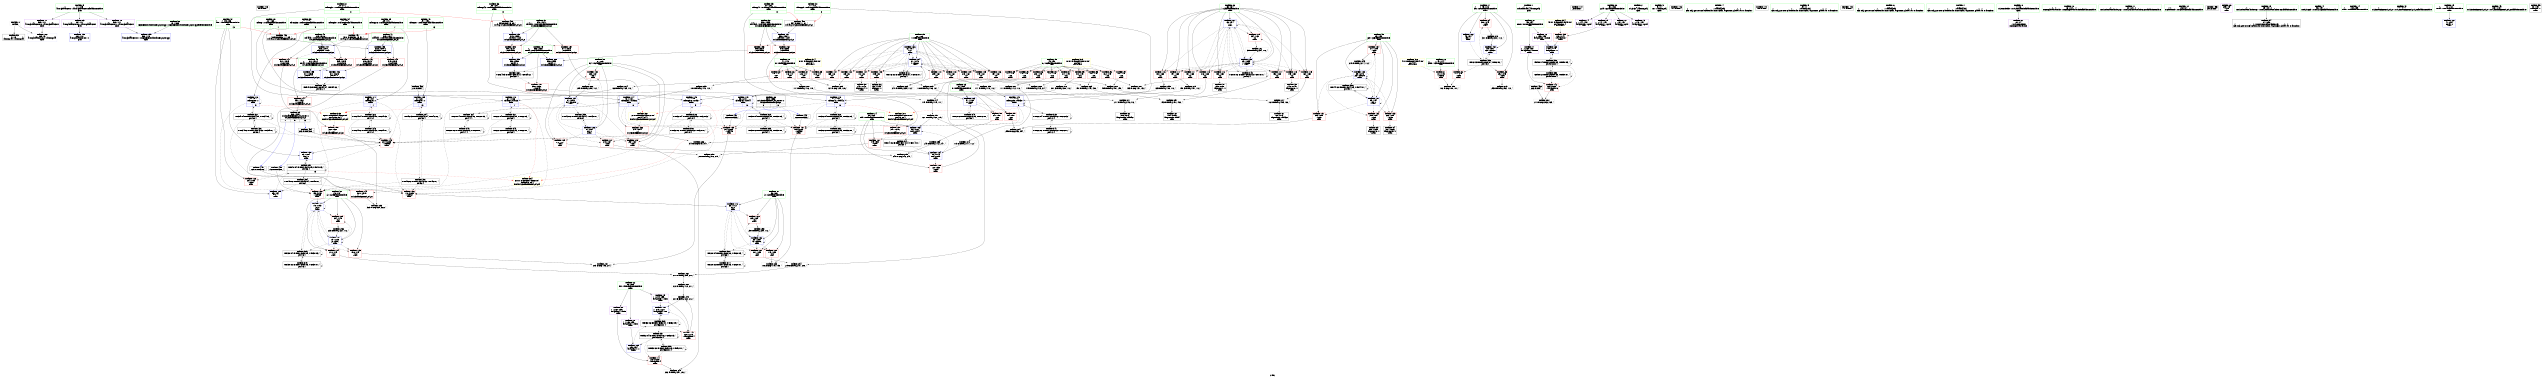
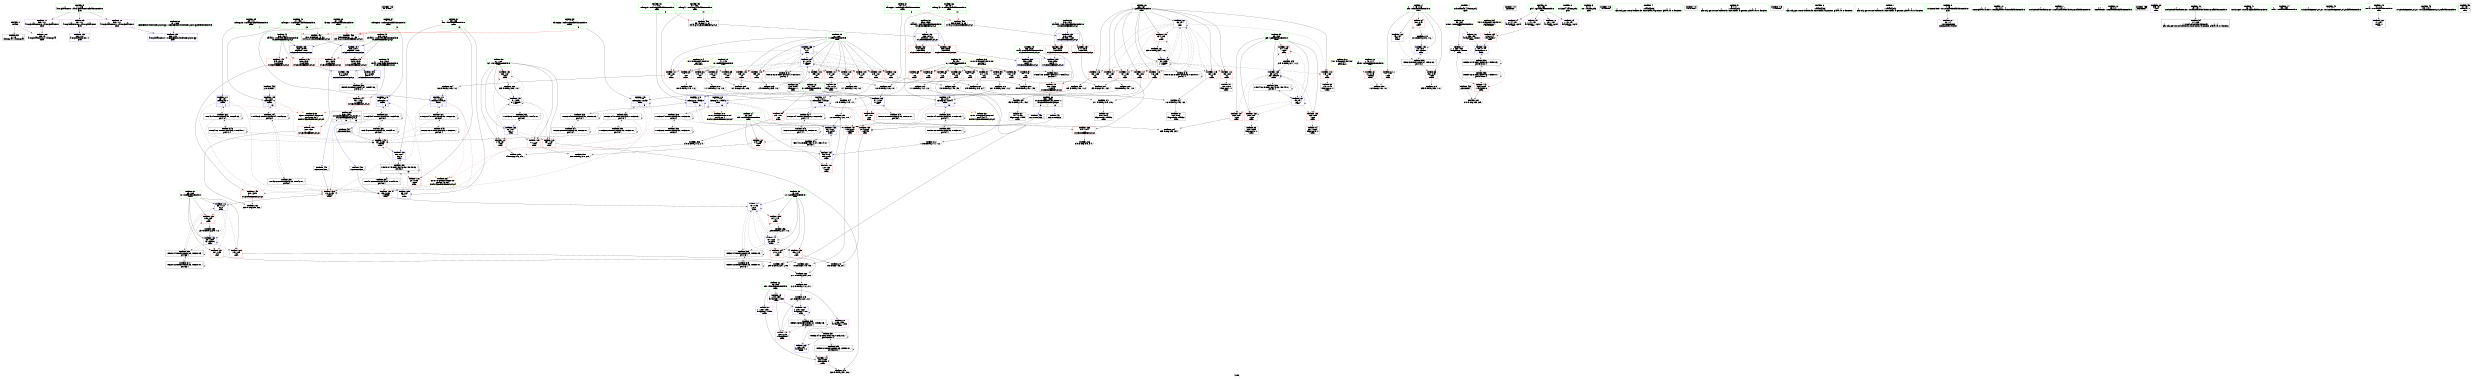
(895, 130) -> none
